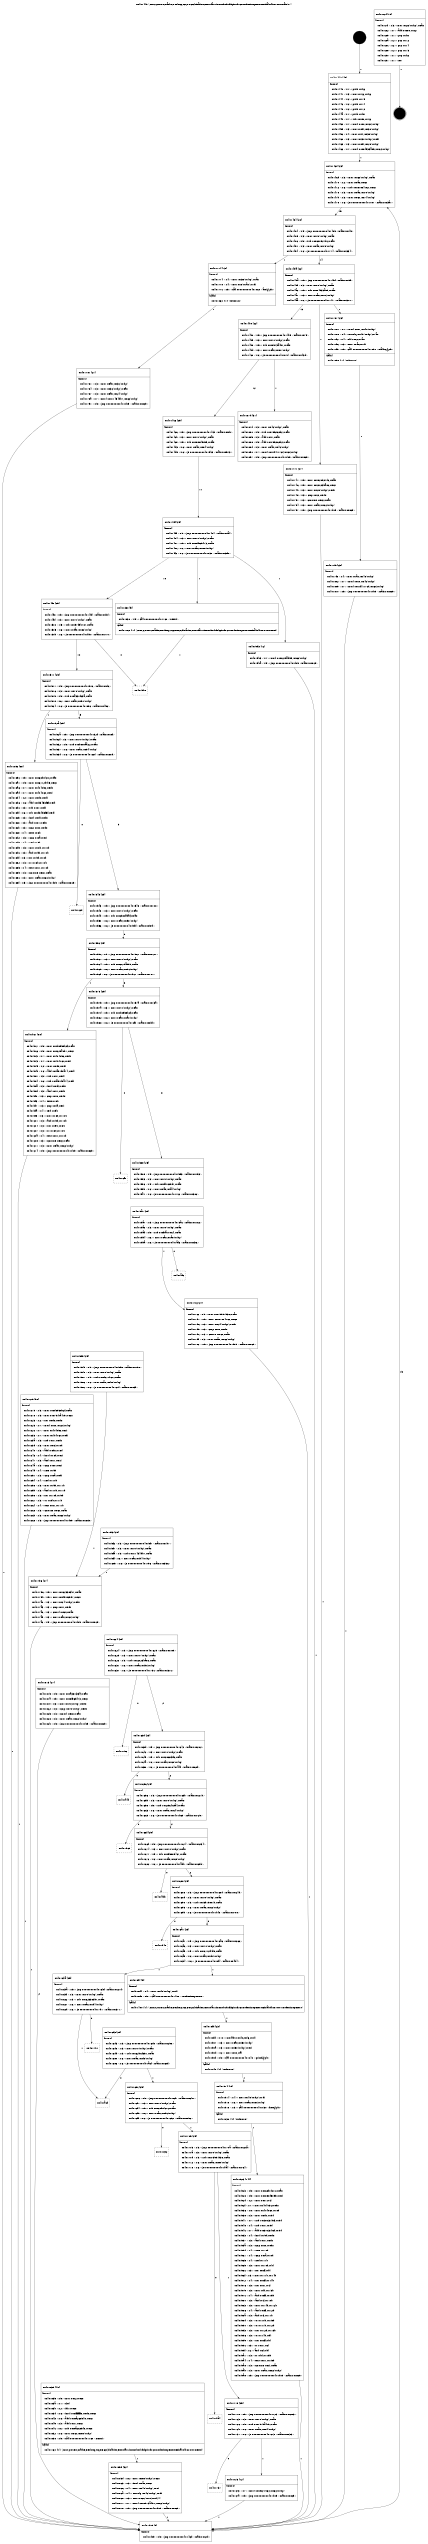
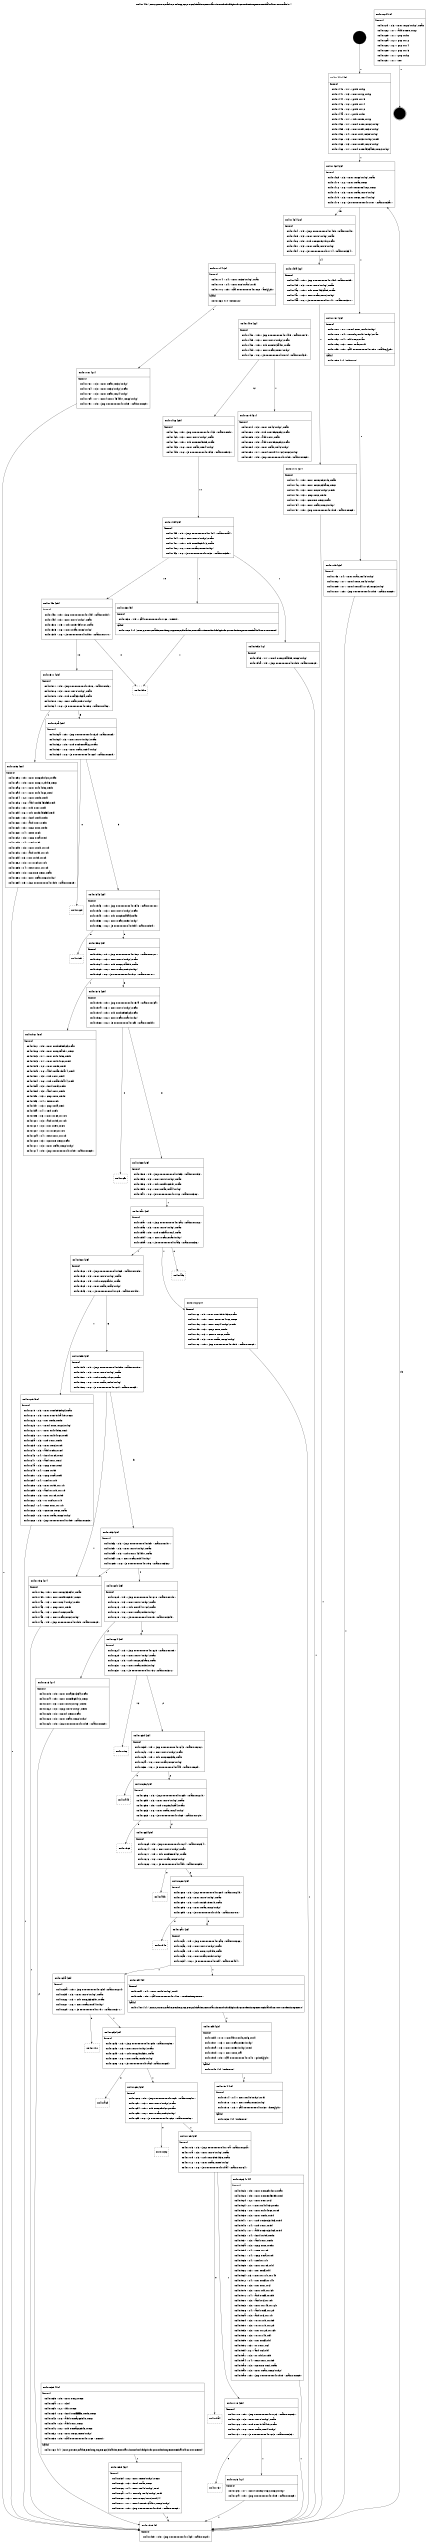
(282, 259) -> none
(337, 309) -> (360, 260)
(297, 311) -> none
none -> (77, 959)
none -> (167, 1202)
none -> (107, 1276)
none -> (122, 1459)
none -> (141, 1602)
(138, 1703) -> (138, 1703)
(18, 1894) -> none
(78, 2058) -> (113, 2020)
(254, 2149) -> none
